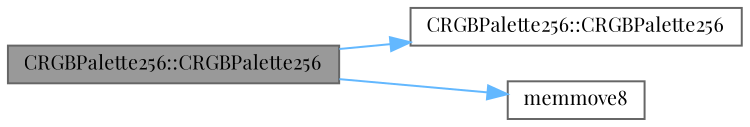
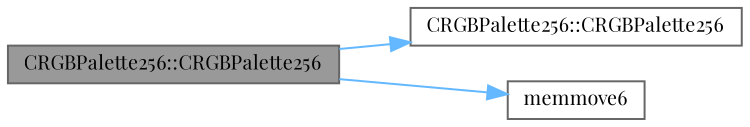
(576, 100) -> (576, 100)
